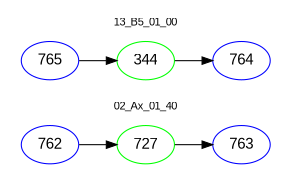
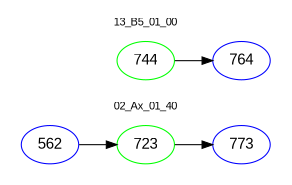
(50, 61) -> none
(146, 61) -> (146, 61)
(50, 145) -> (50, 145)
(146, 145) -> (146, 145)
(242, 145) -> (242, 145)
